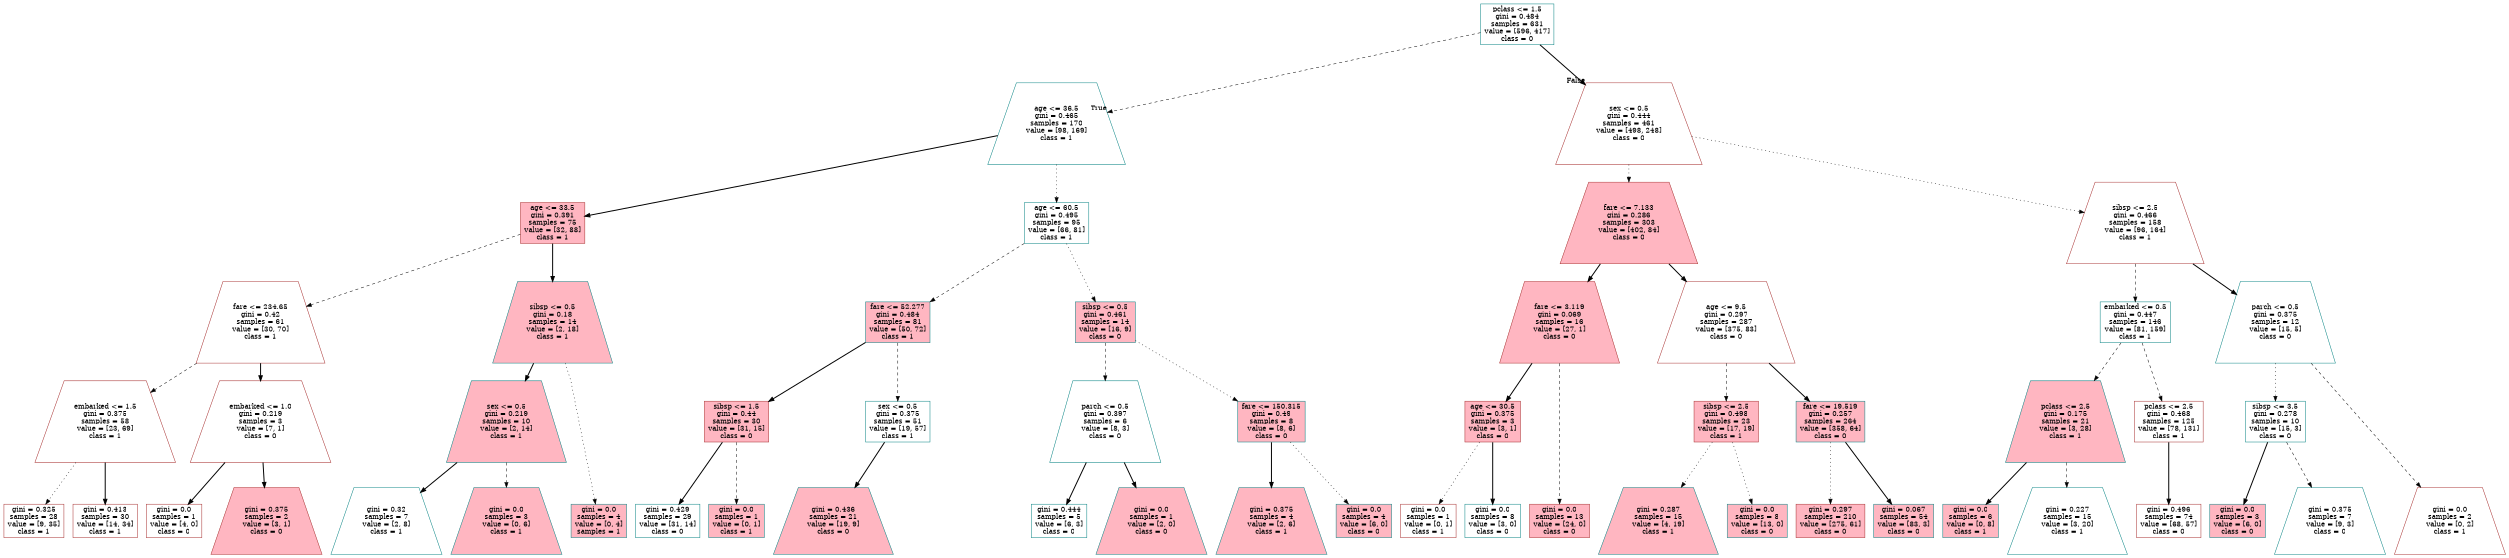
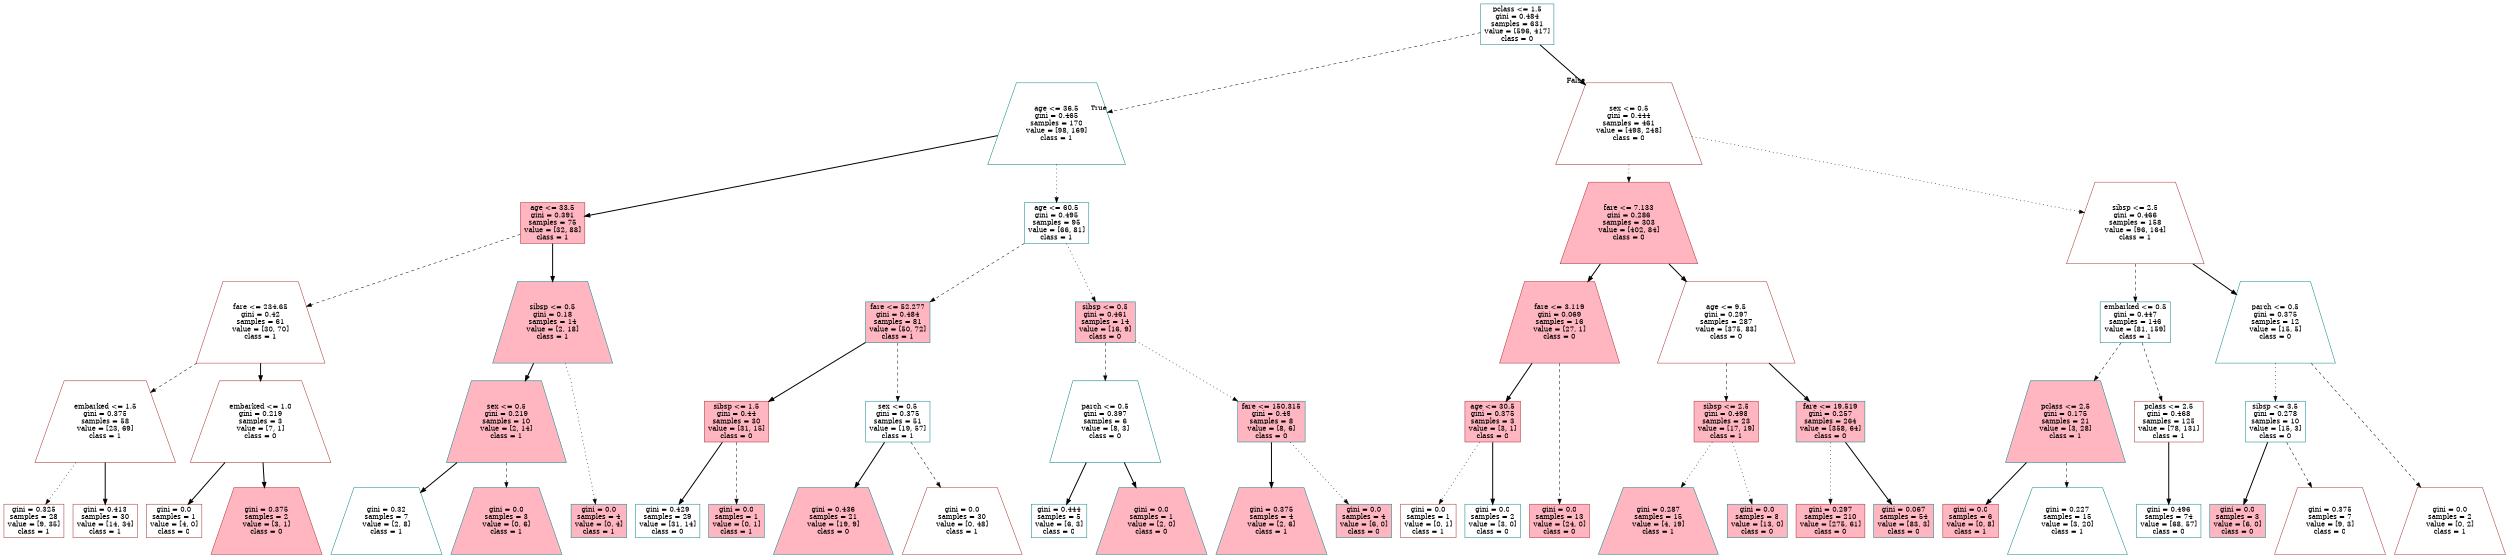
(599, 521) -> (599, 521)
none -> (962, 521)
(1493, 521) -> (1493, 521)
(1971, 521) -> (1971, 521)
(2169, 521) -> (2169, 521)
(2330, 521) -> (2330, 521)
